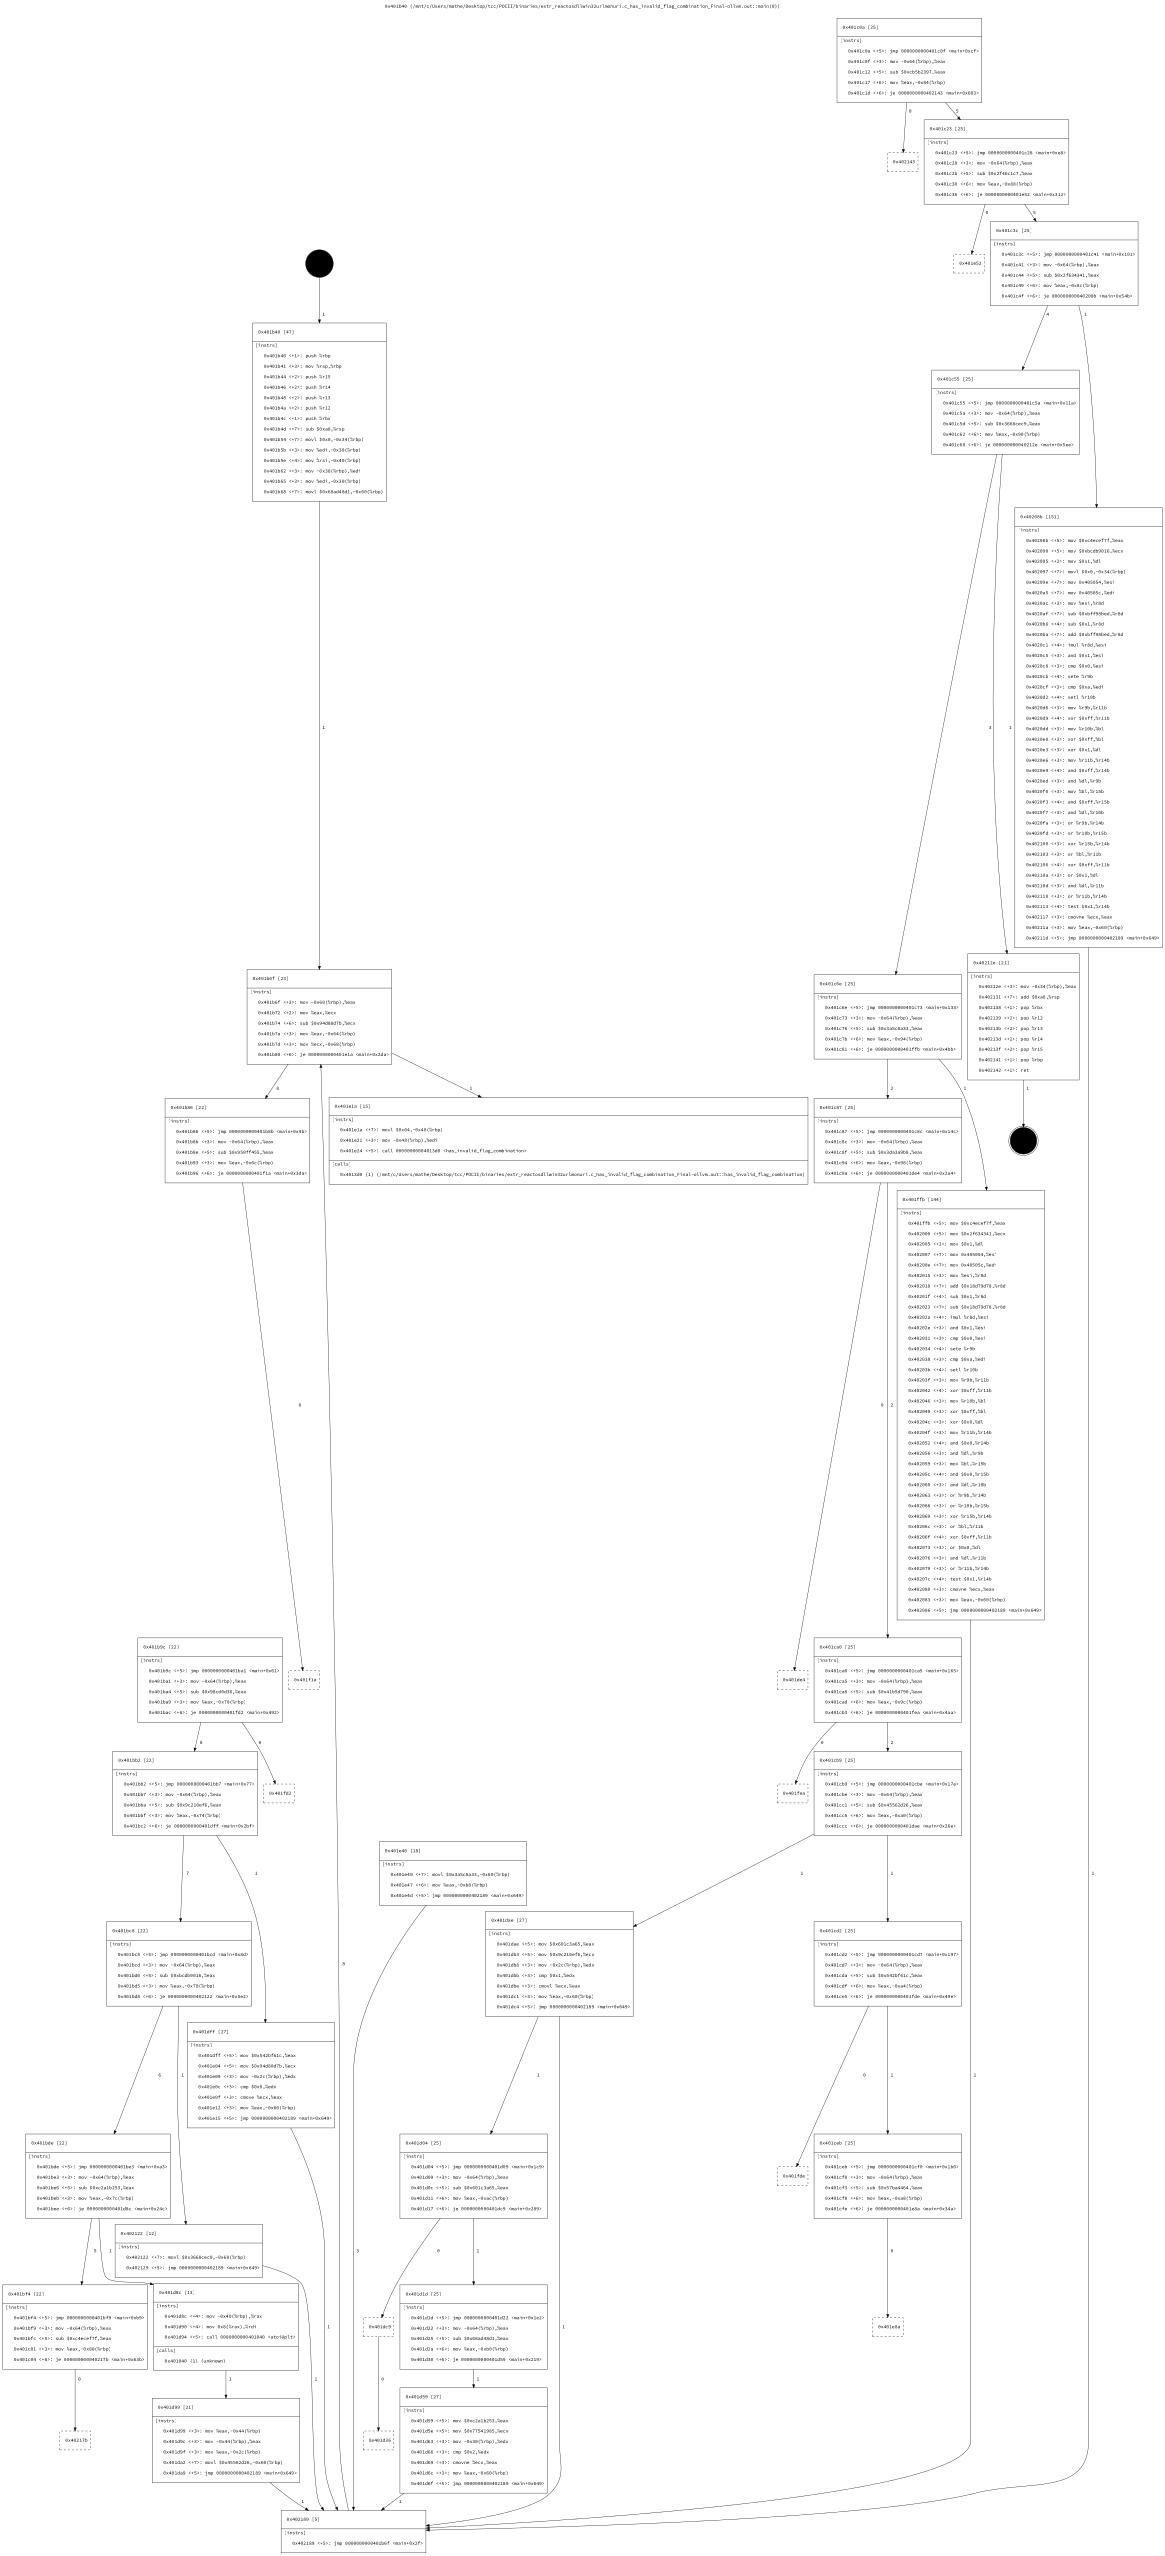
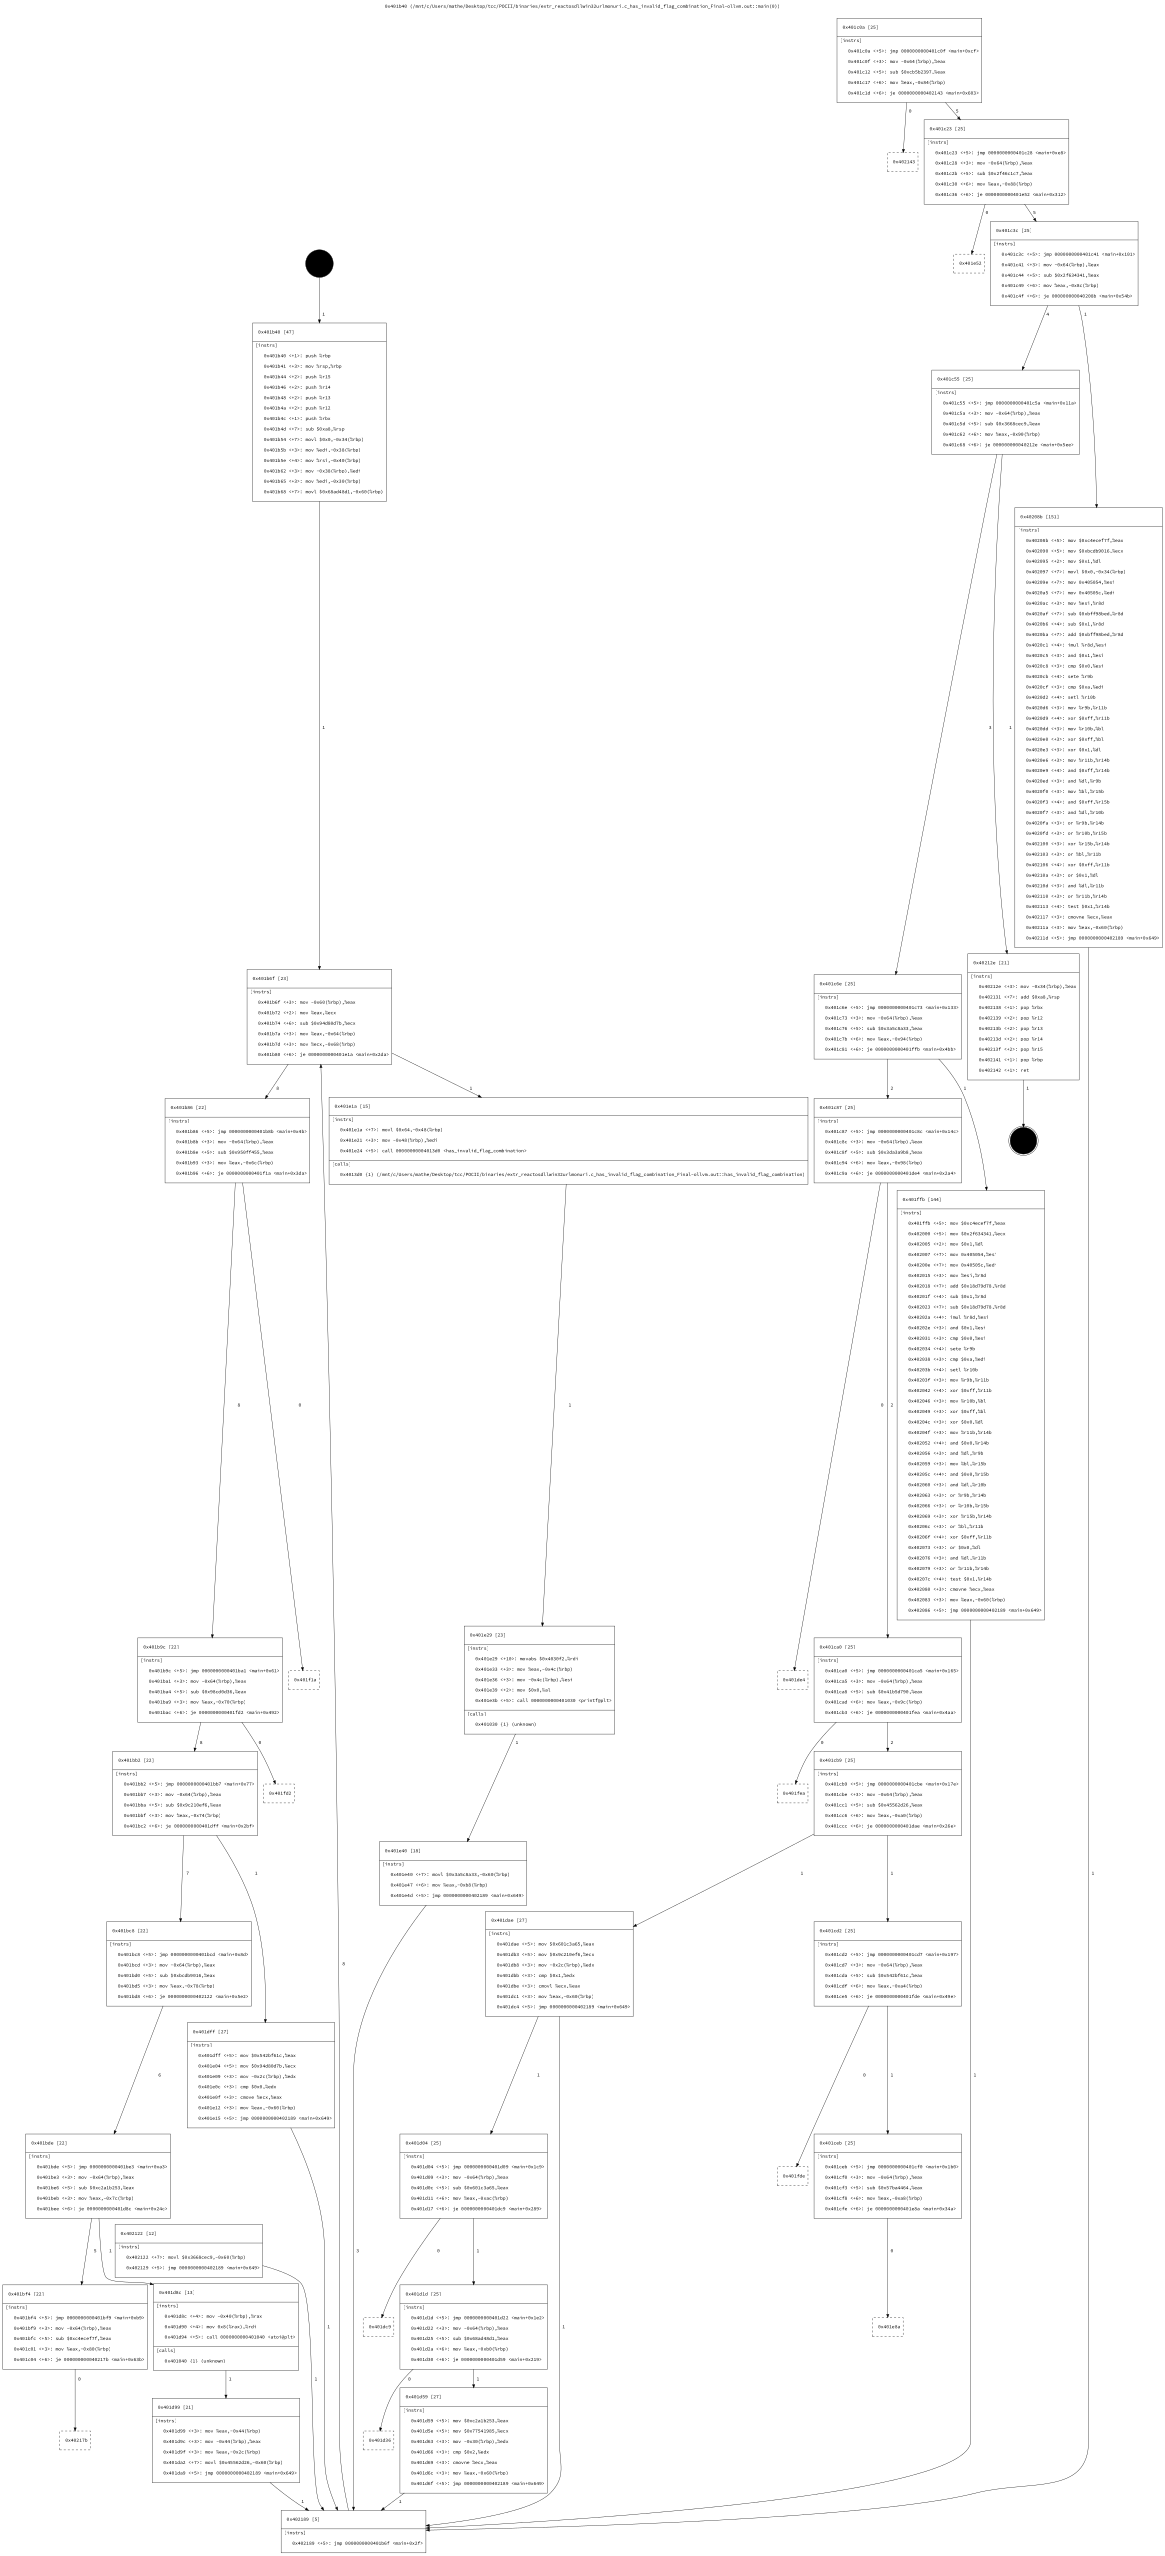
none -> (224, 1409)
none -> (539, 1680)
(178, 2114) -> none
(379, 2382) -> (392, 2396)
